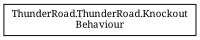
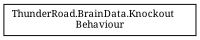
(100, 20) -> (100, 20)
